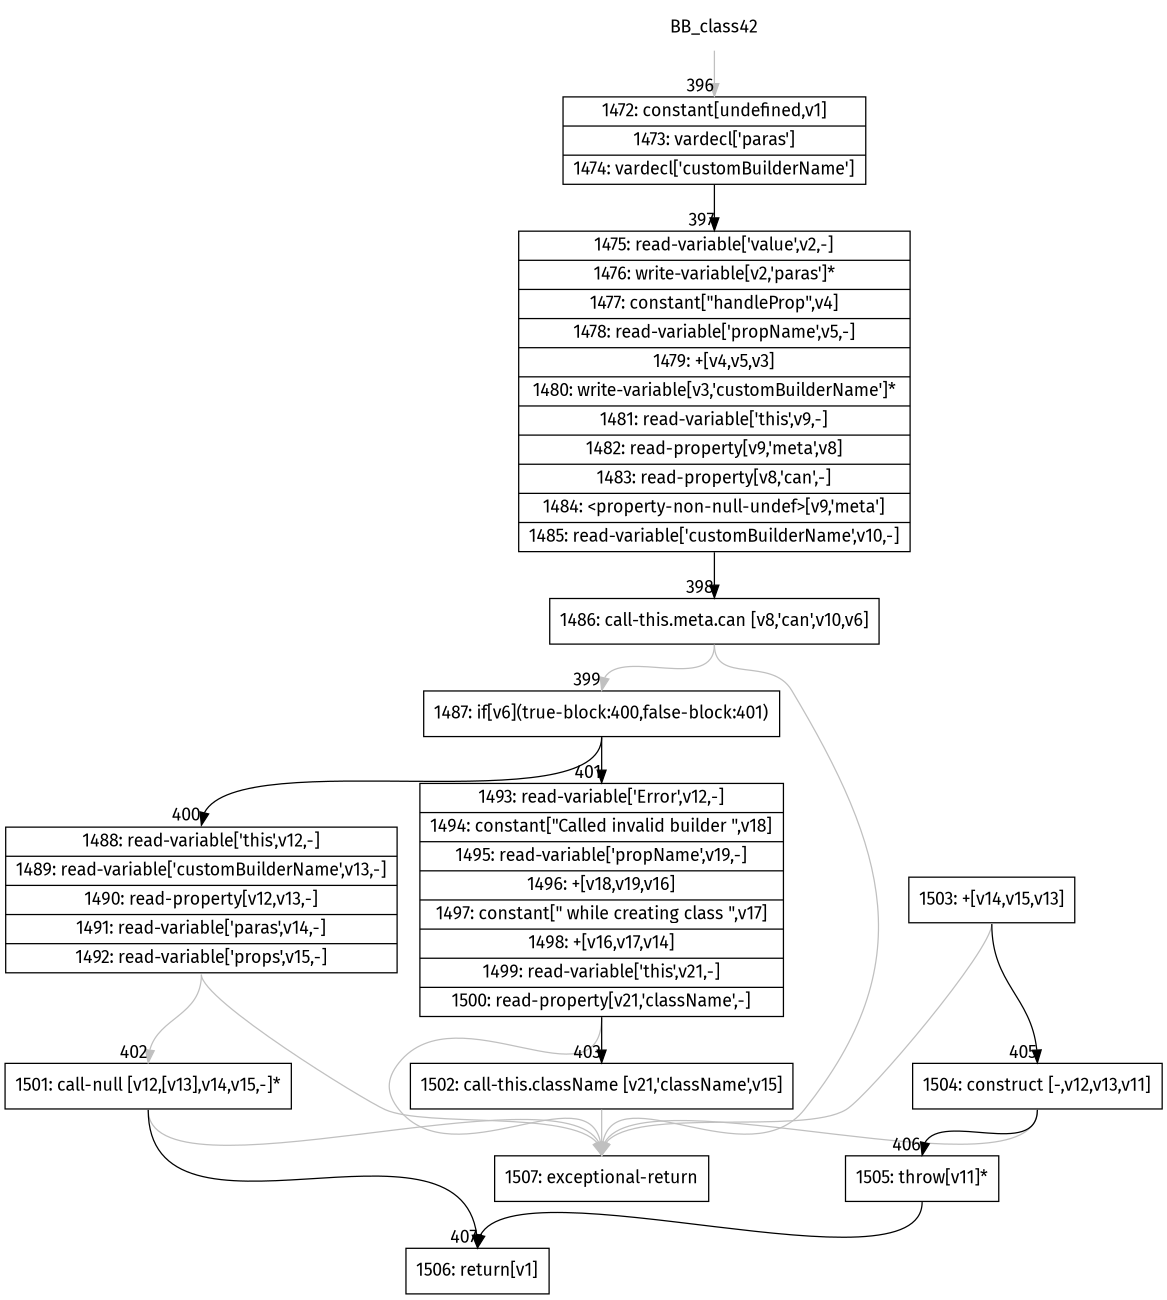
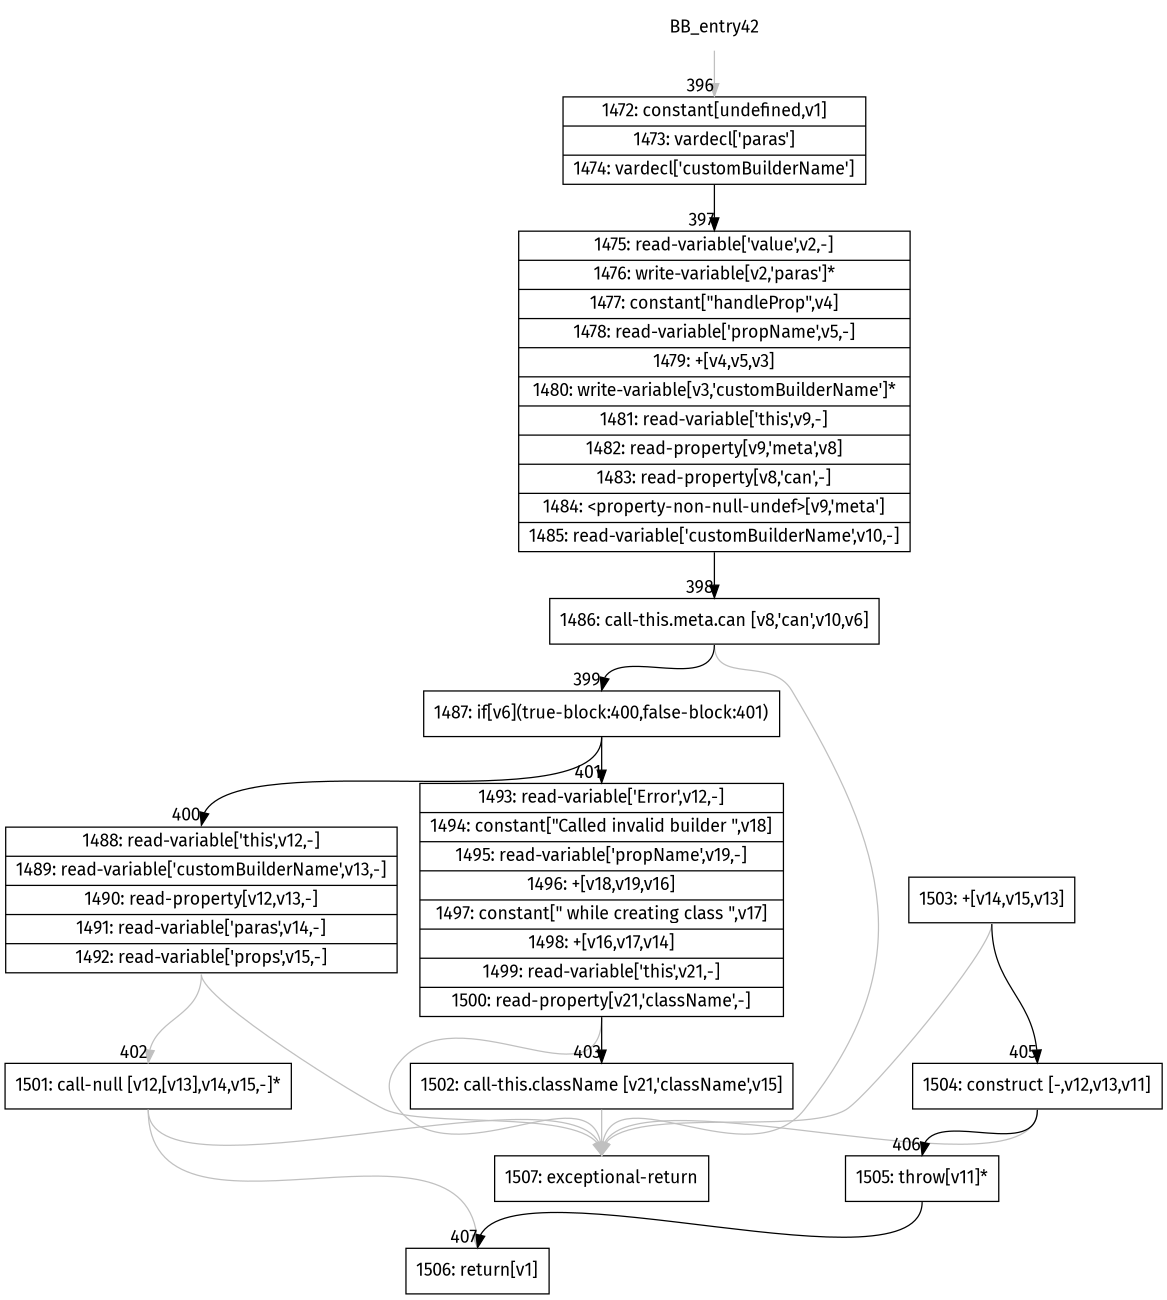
(714, 28) -> (714, 28)
(665, 668) -> (665, 668)
(307, 1179) -> (307, 1179)
